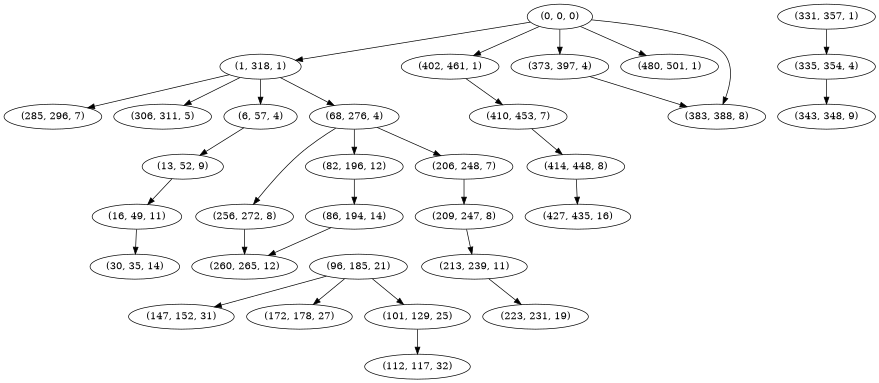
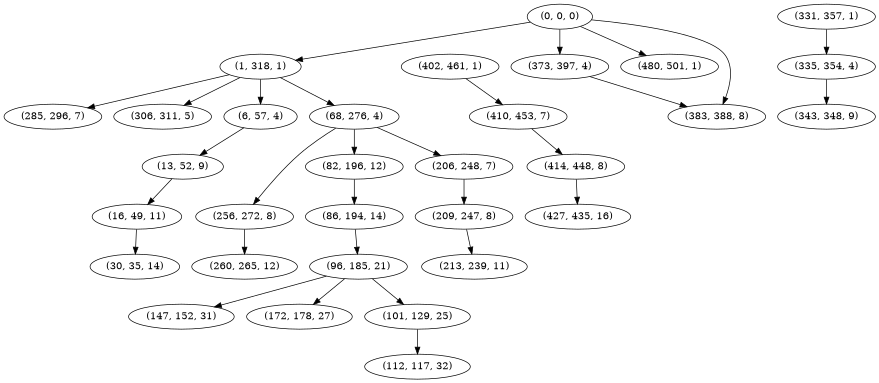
(510, 40) -> none
(303, 240) -> (356, 238)
(536, 317) -> none
